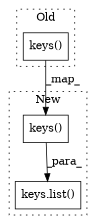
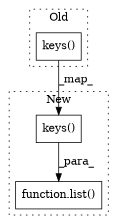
(48, 195) -> (59, 195)
